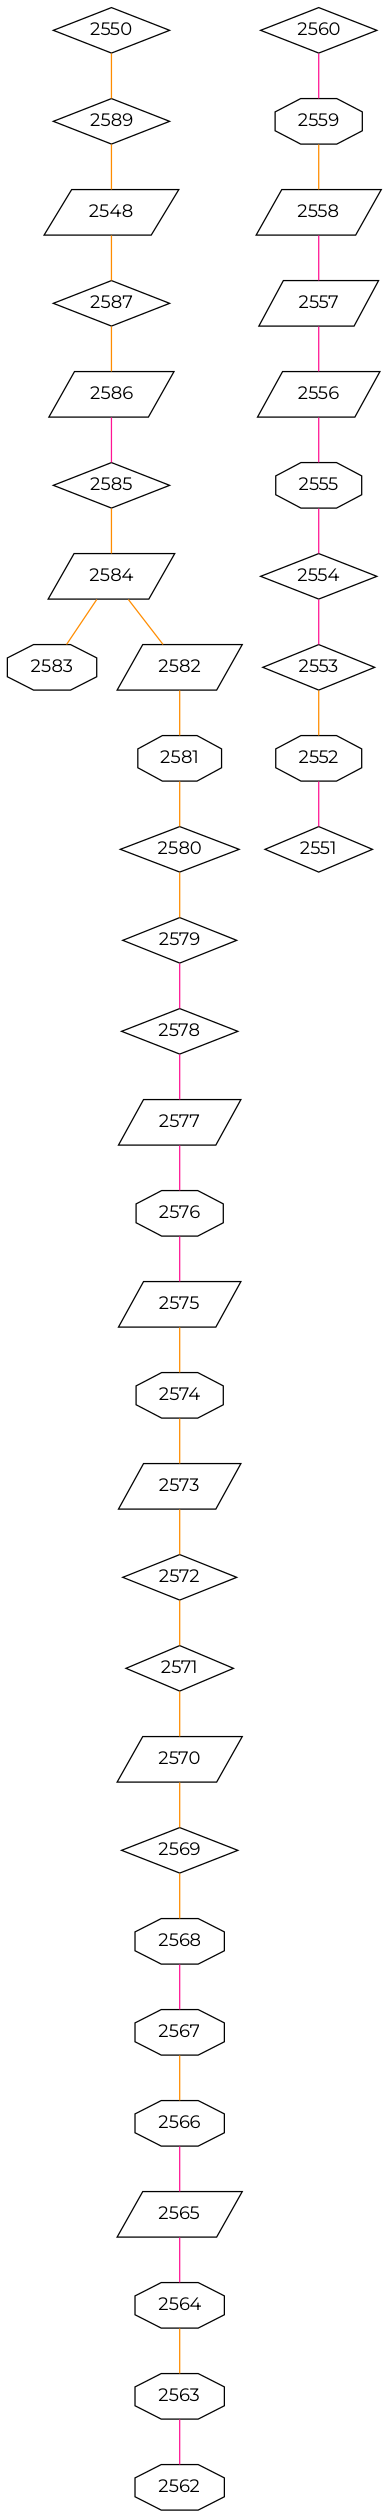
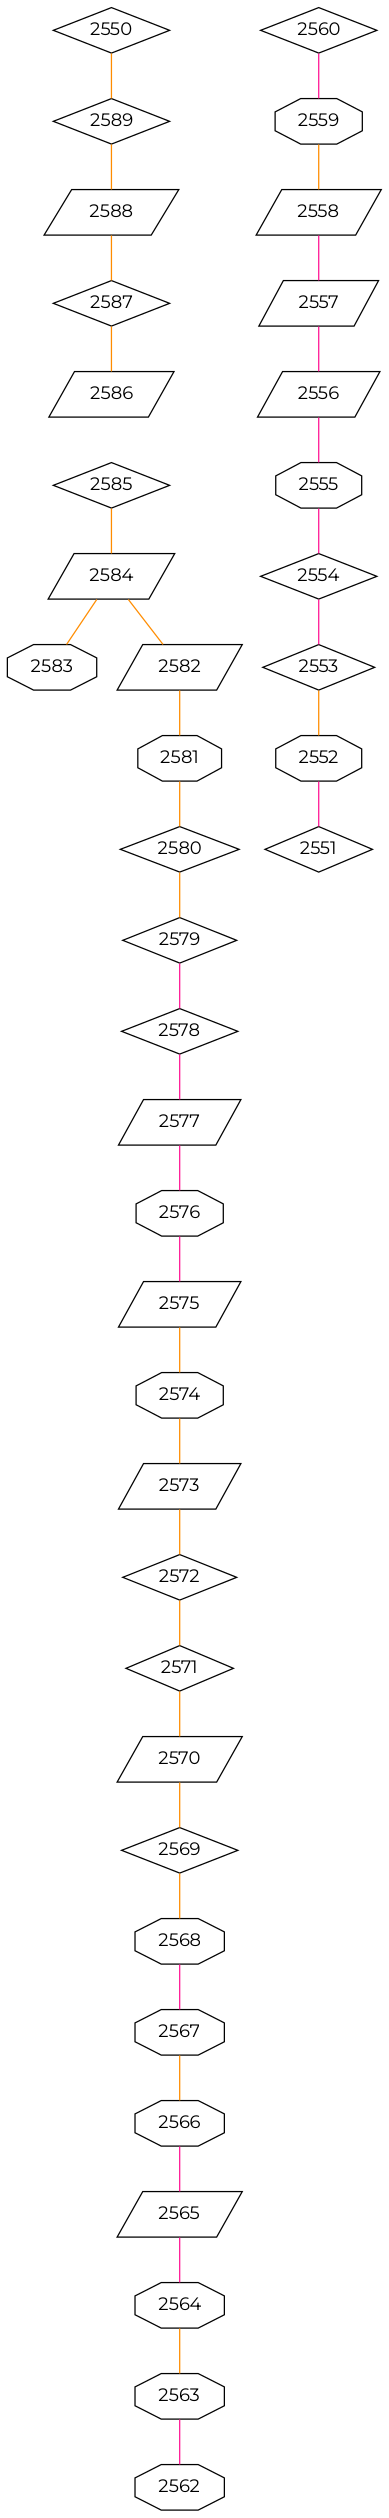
(111, 212) -> (111, 212)
(111, 440) -> none
